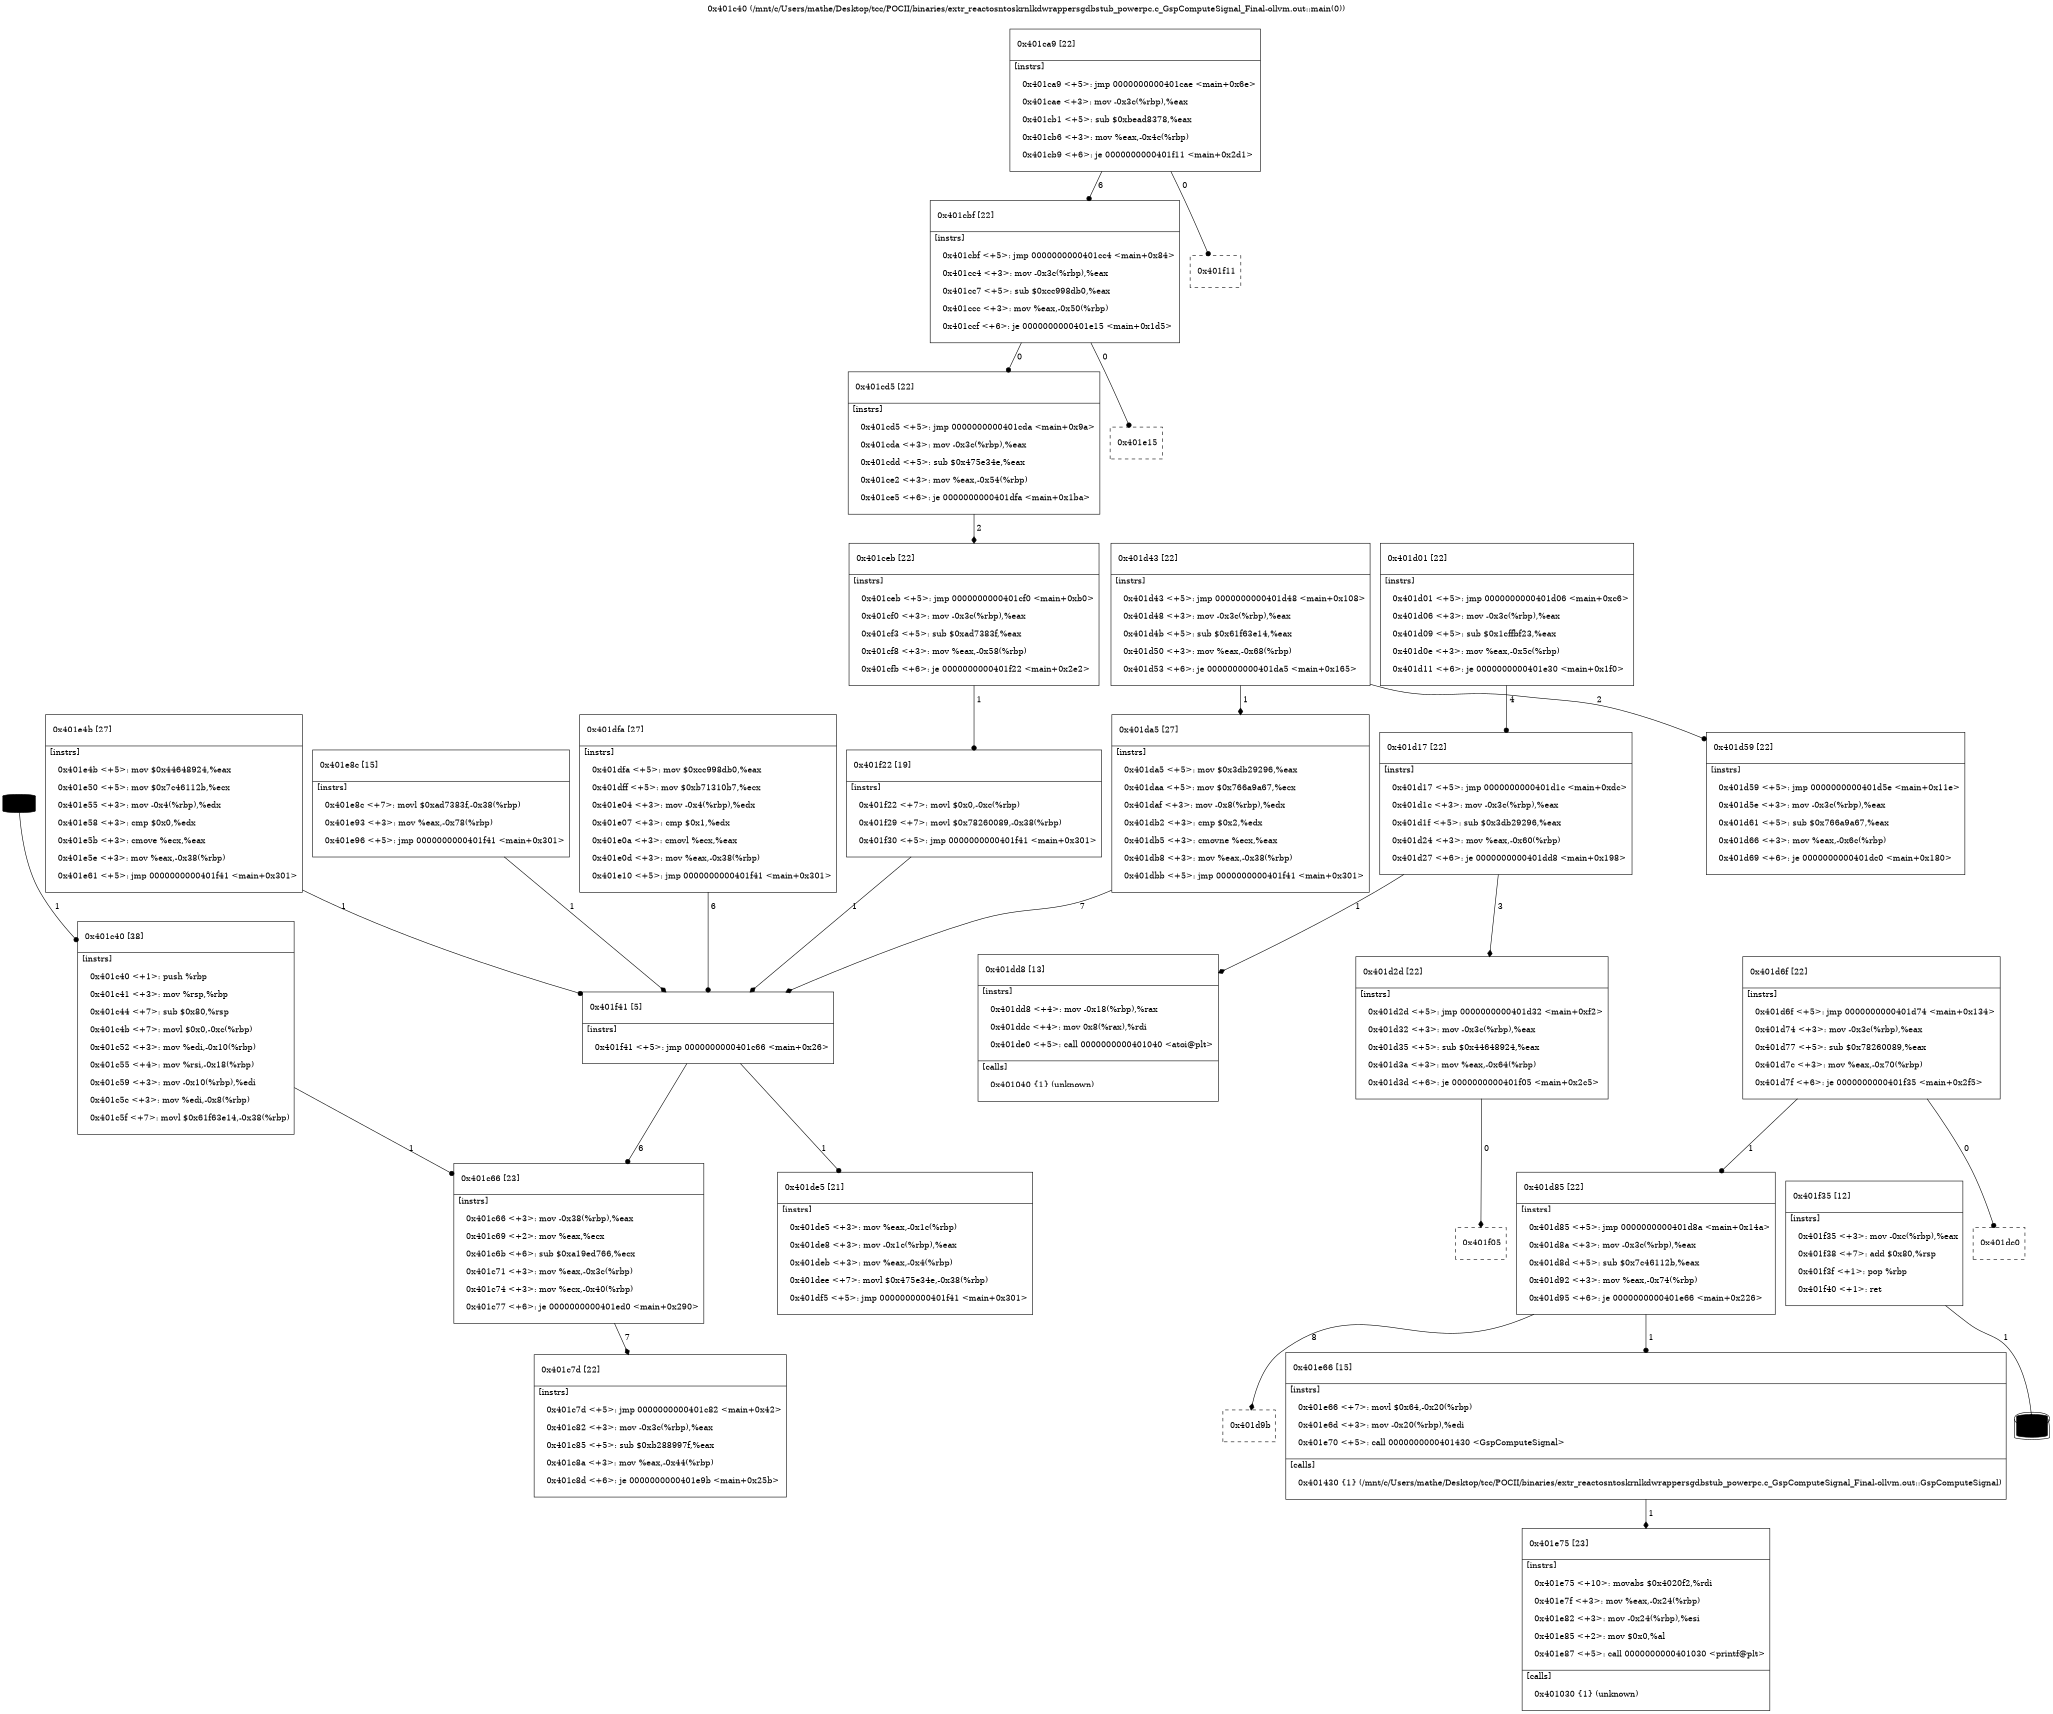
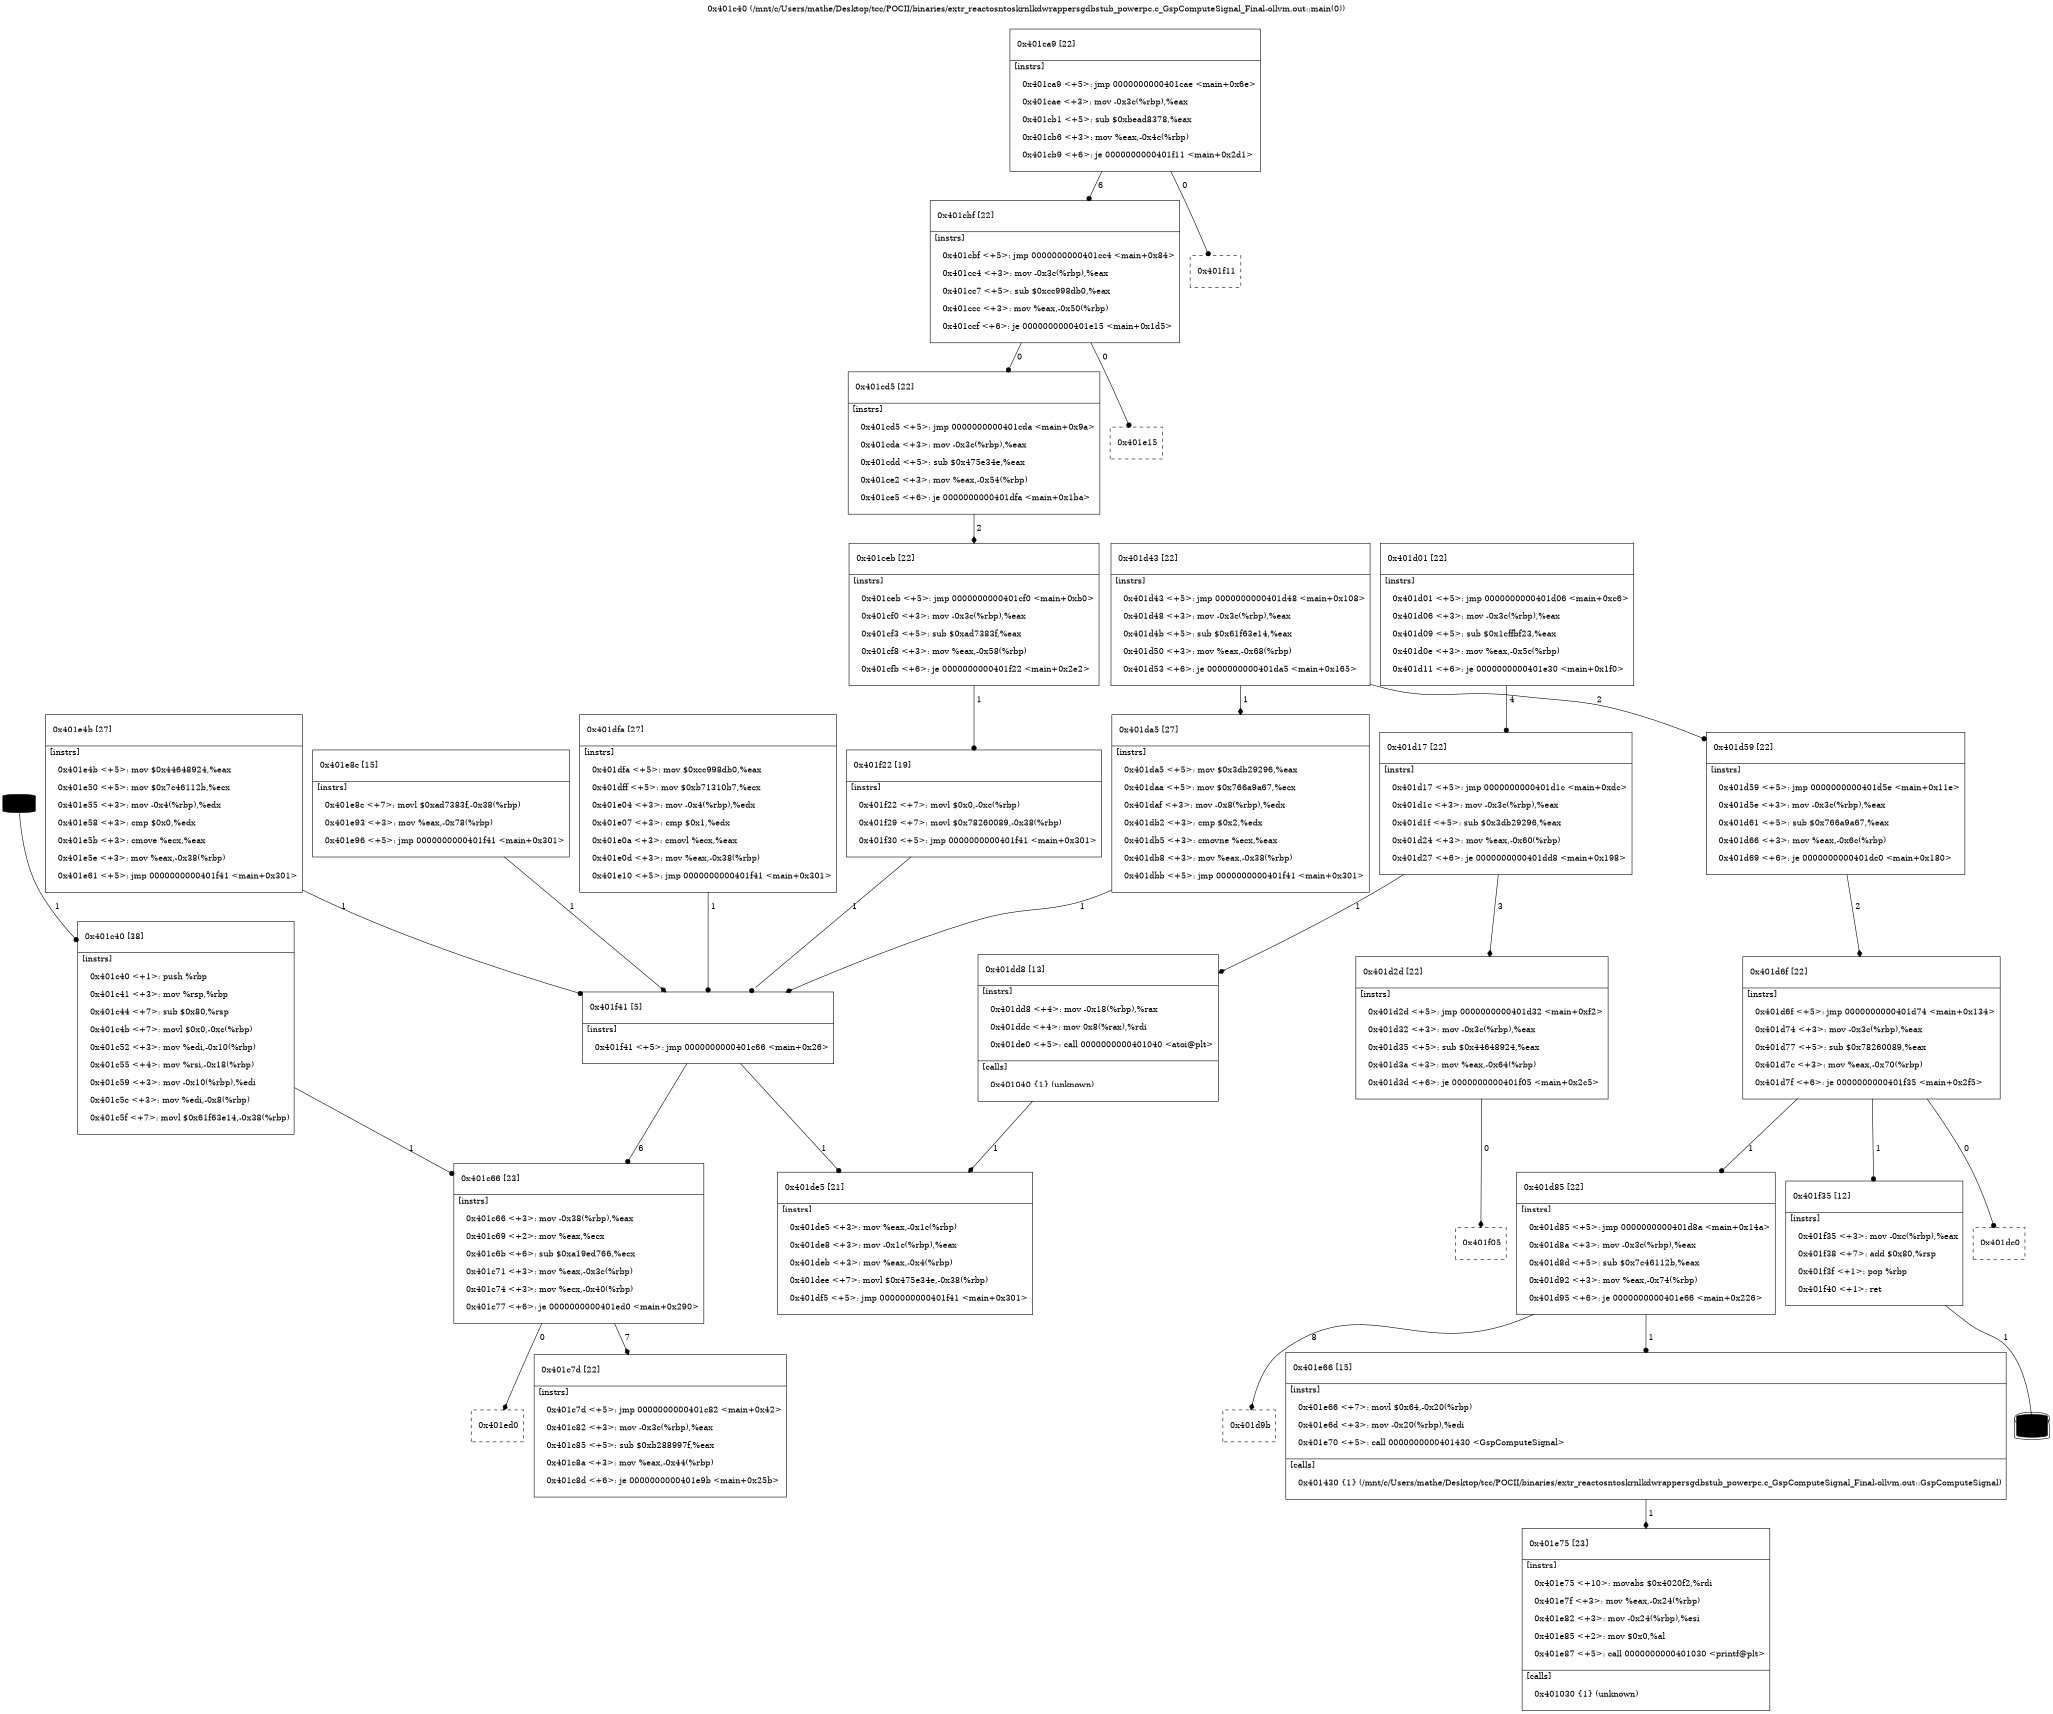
(712, 907) -> (712, 907)
(1081, 907) -> (1081, 907)
none -> (1853, 912)
(833, 922) -> (833, 922)
none -> (1003, 1134)
none -> (1873, 1138)
none -> (497, 1426)
